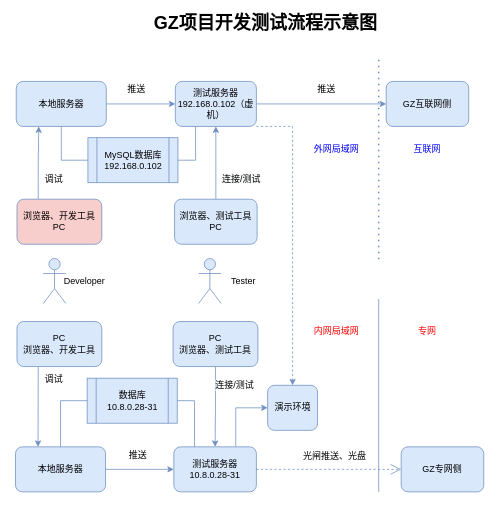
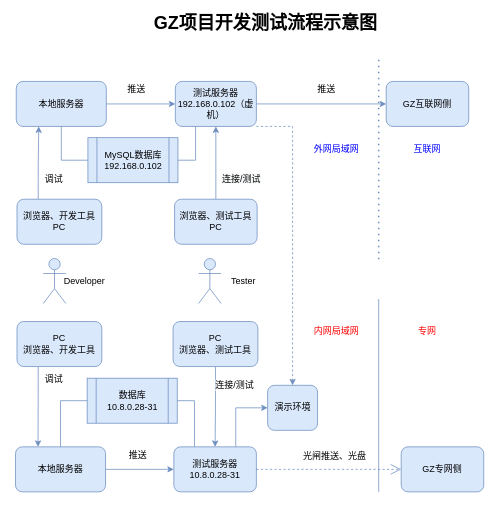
(59, 222) -> (59, 222)
